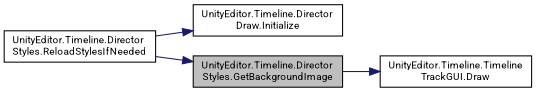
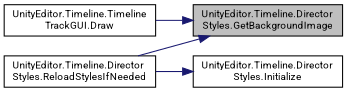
(268, 20) -> (268, 72)
(356, 72) -> (169, 20)
